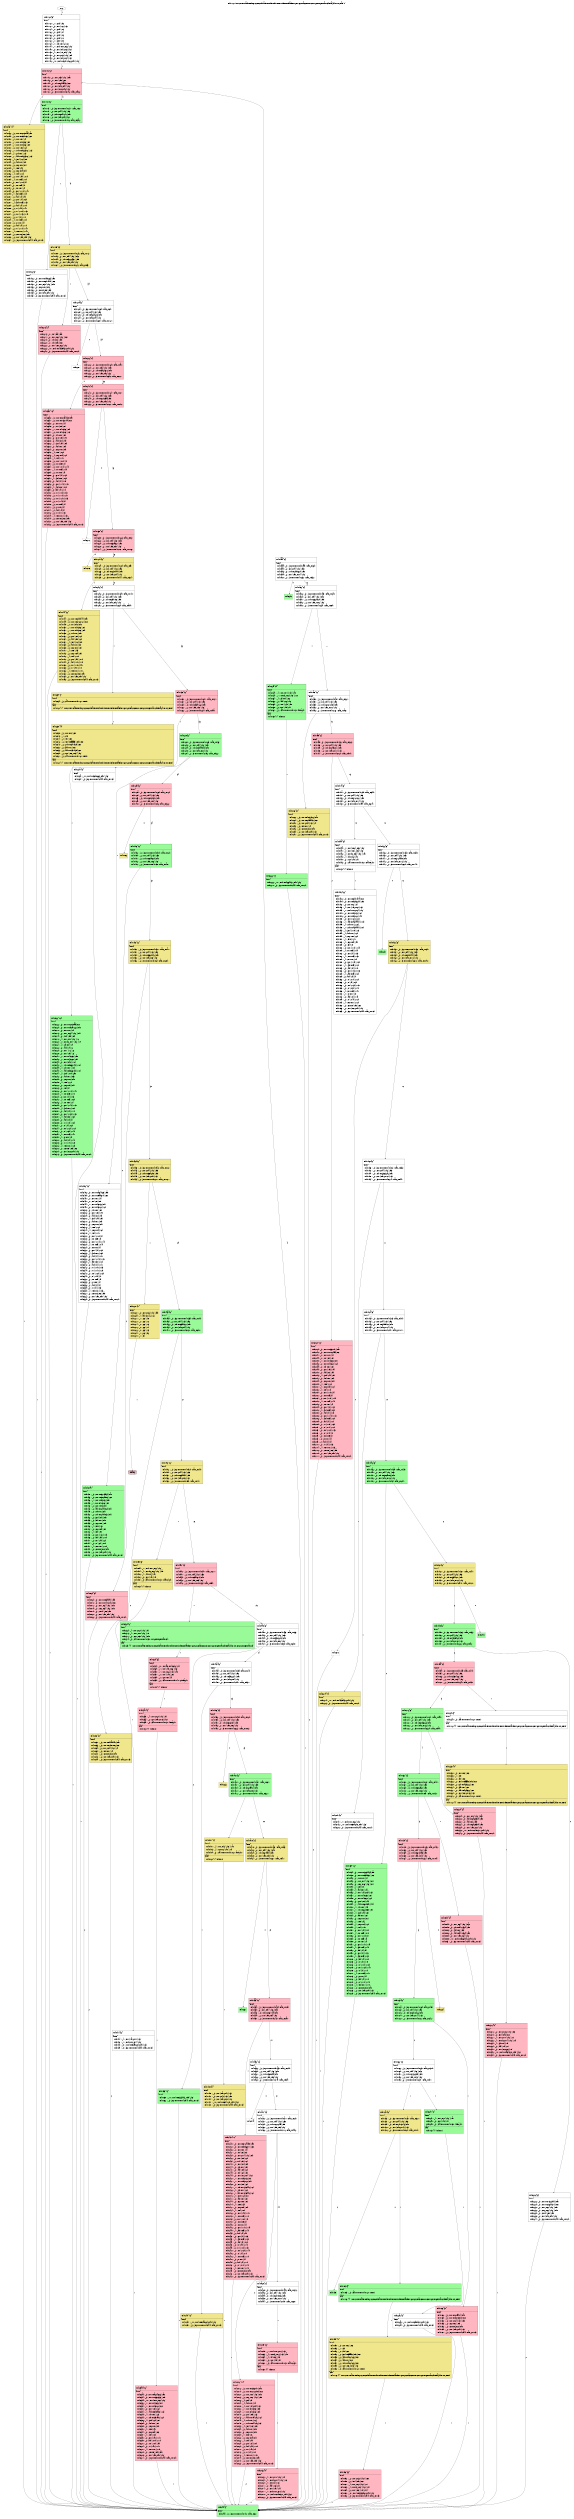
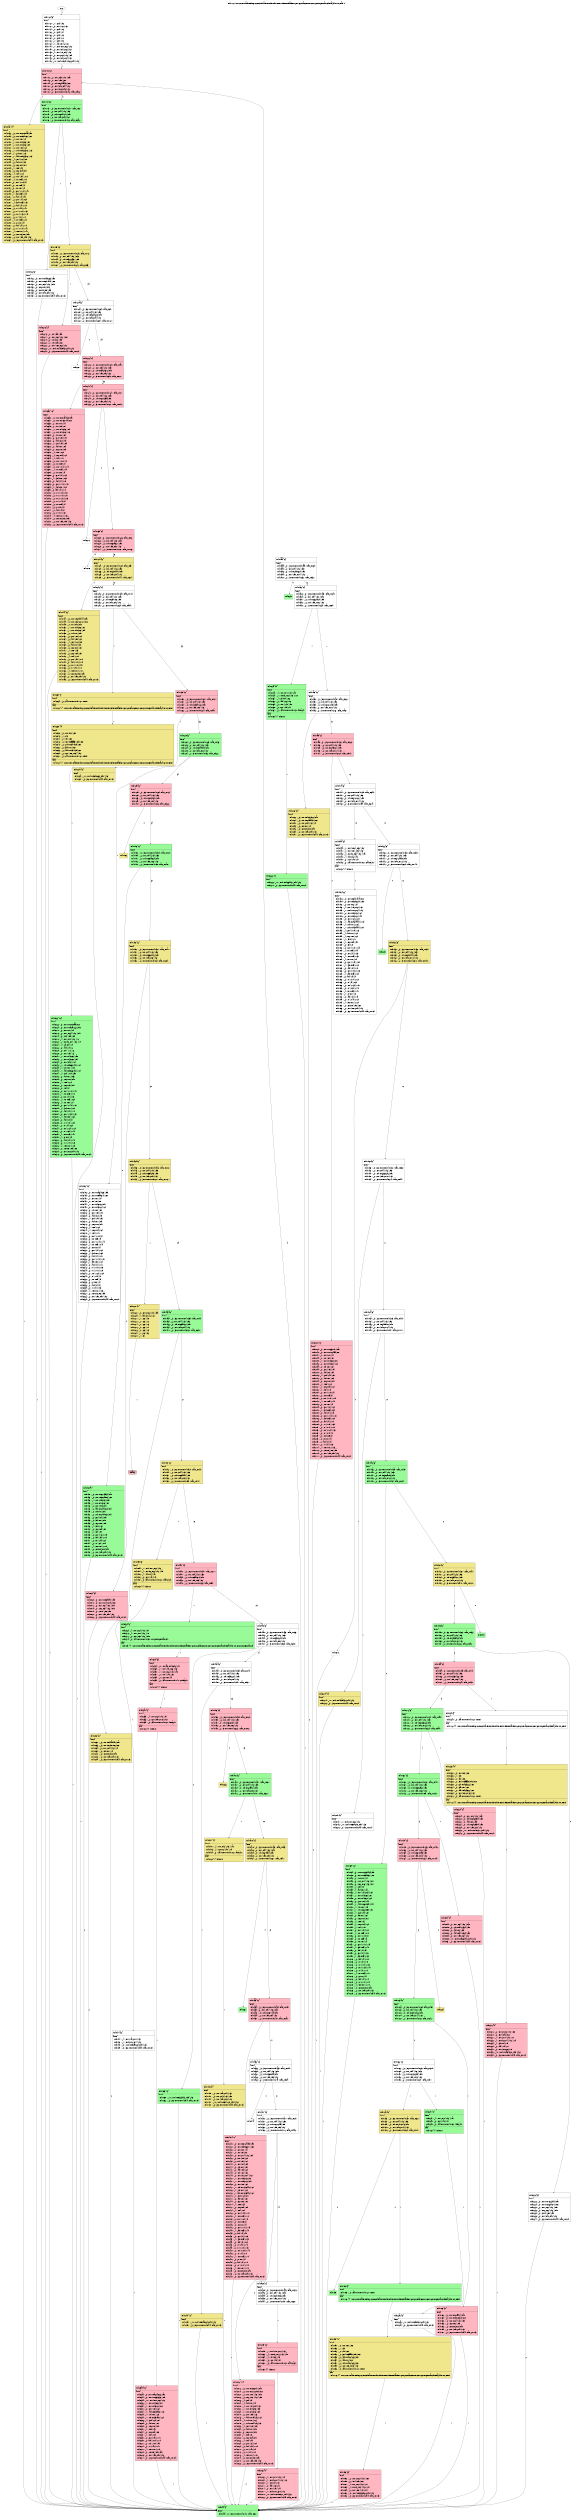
(87, 569) -> (87, 569)
(94, 775) -> (94, 775)
